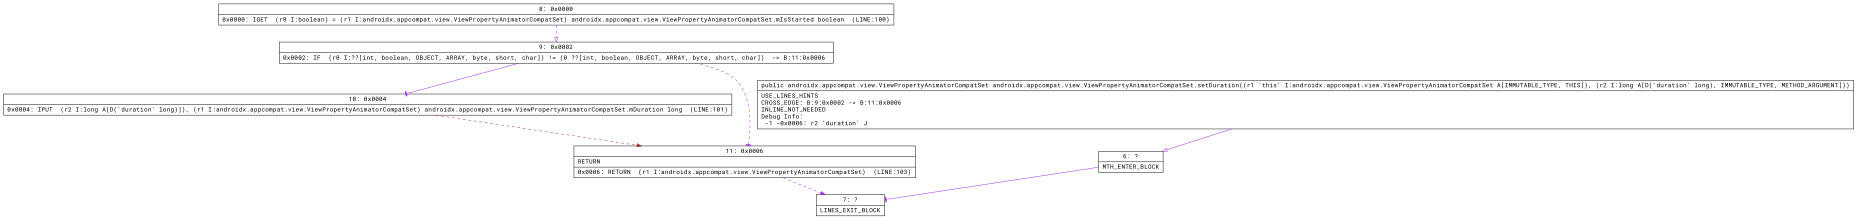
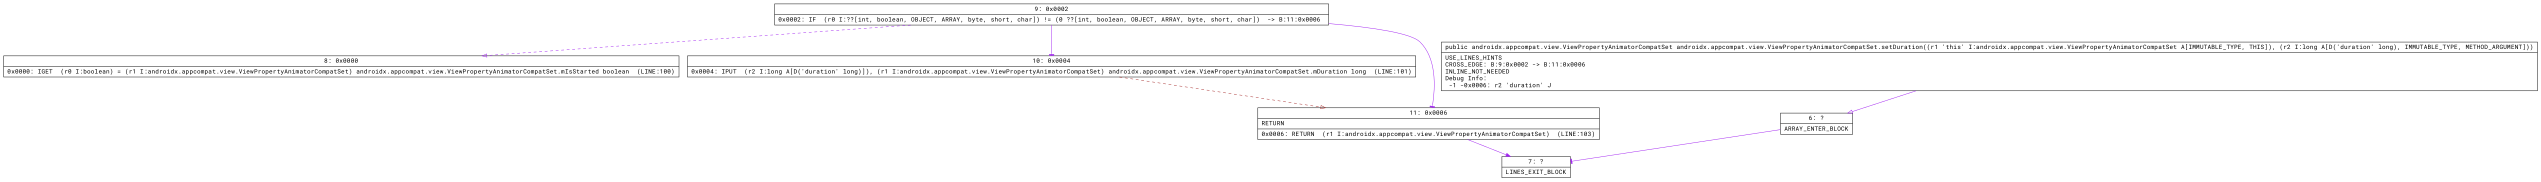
(556, 31) -> (699, 40)
(742, 89) -> (1408, 36)
(536, 130) -> (1220, 92)
(1131, 167) -> (1817, 129)
(802, 185) -> (1487, 147)
